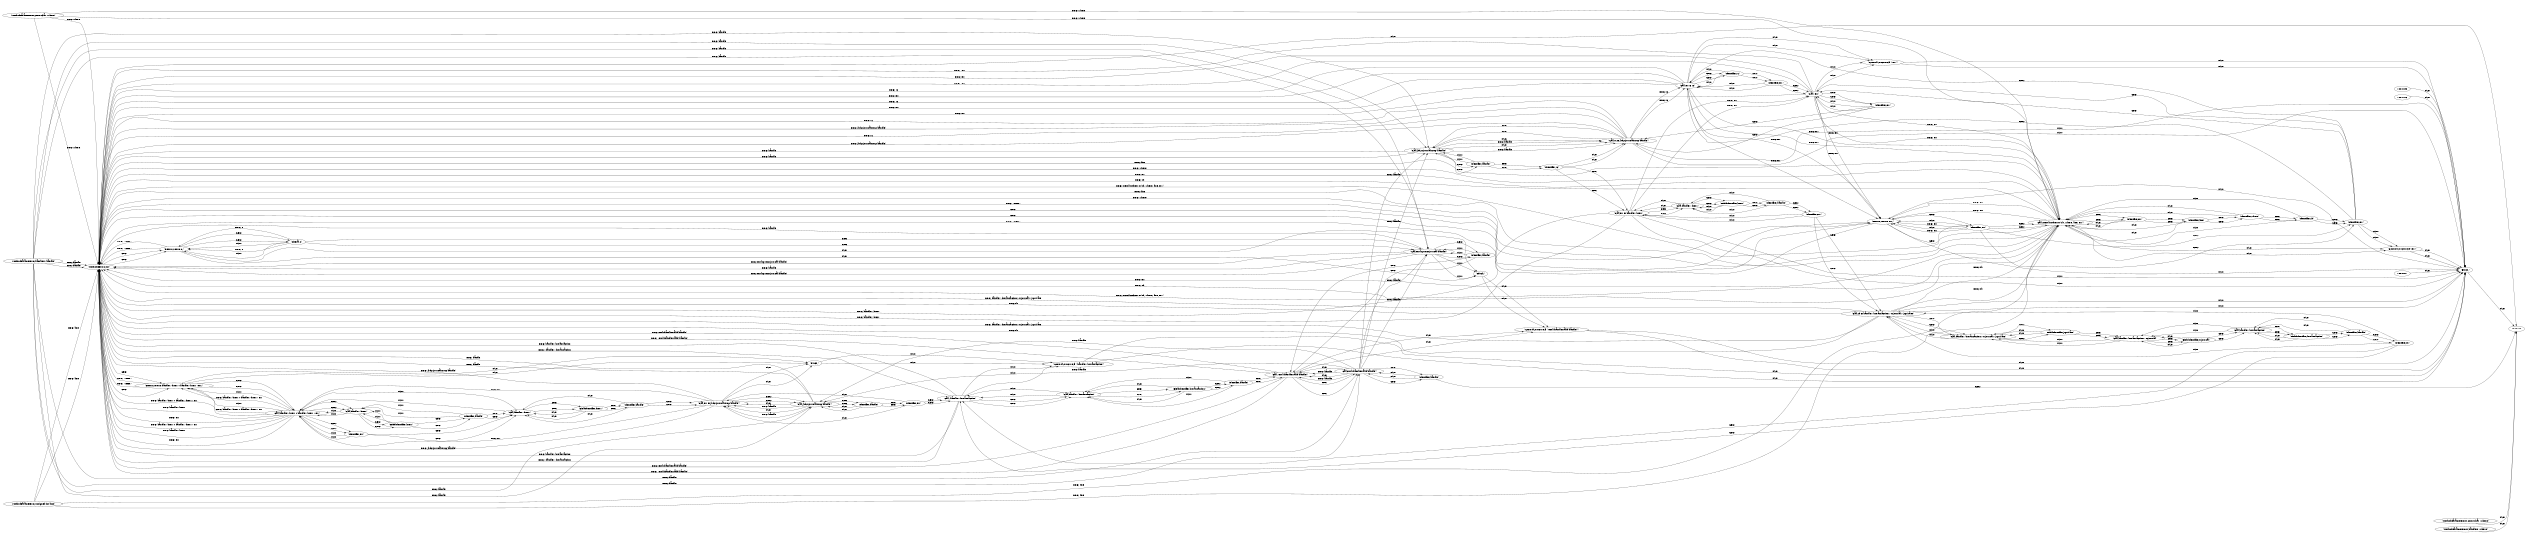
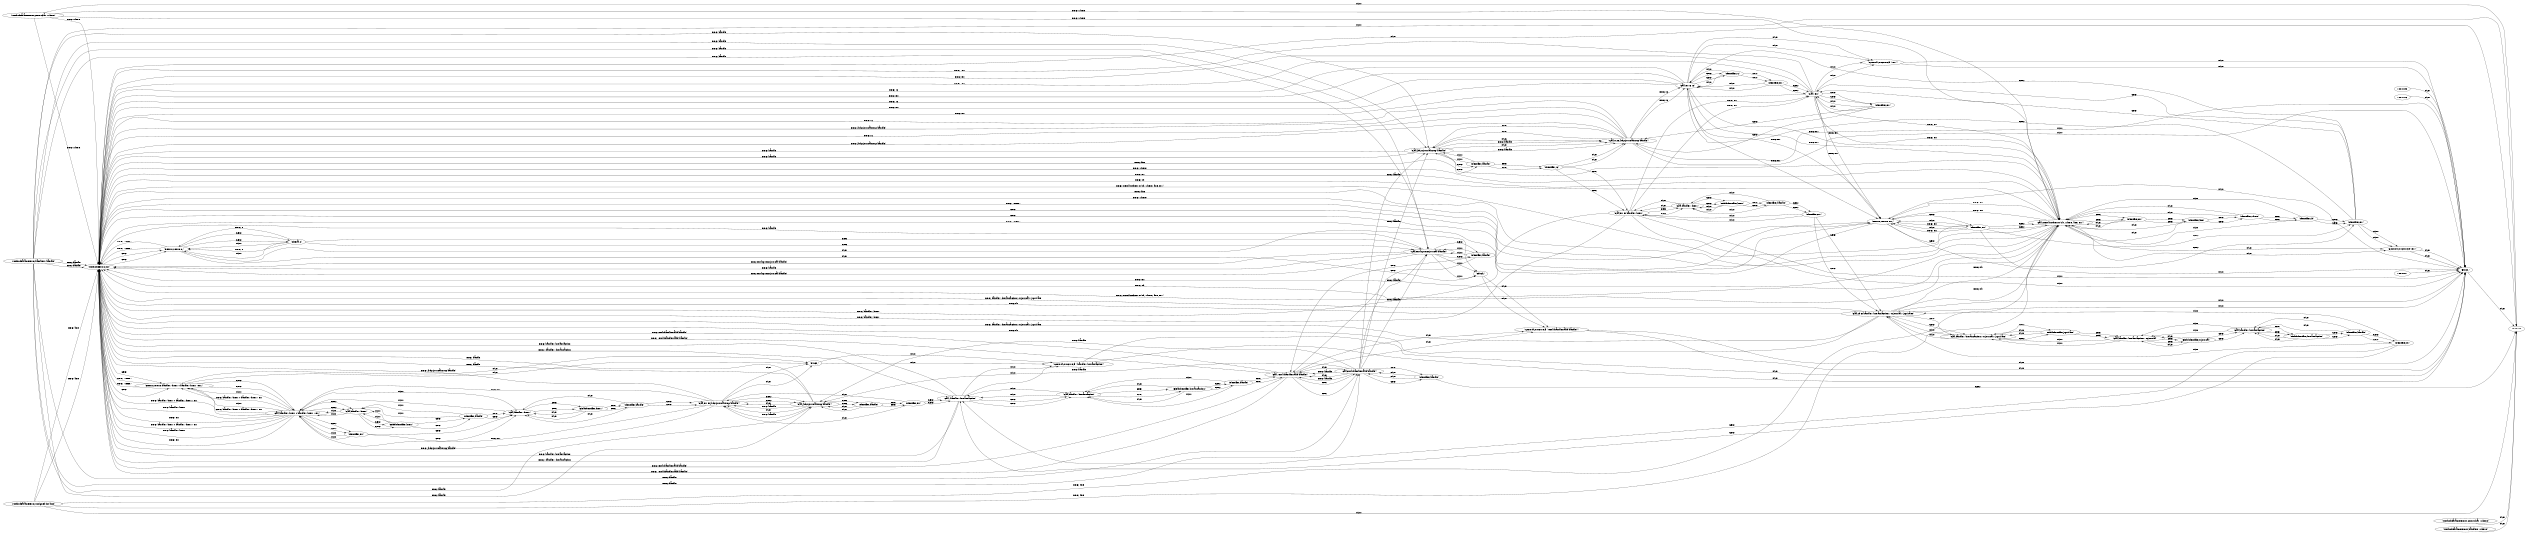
none -> (1427, 5)
none -> (1320, 26)
none -> (1352, 514)
